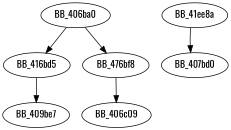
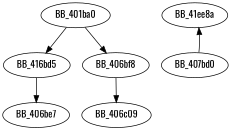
(76, 15) -> (76, 15)
(190, 37) -> (199, 44)
(116, 65) -> (116, 65)
(36, 115) -> (36, 115)
